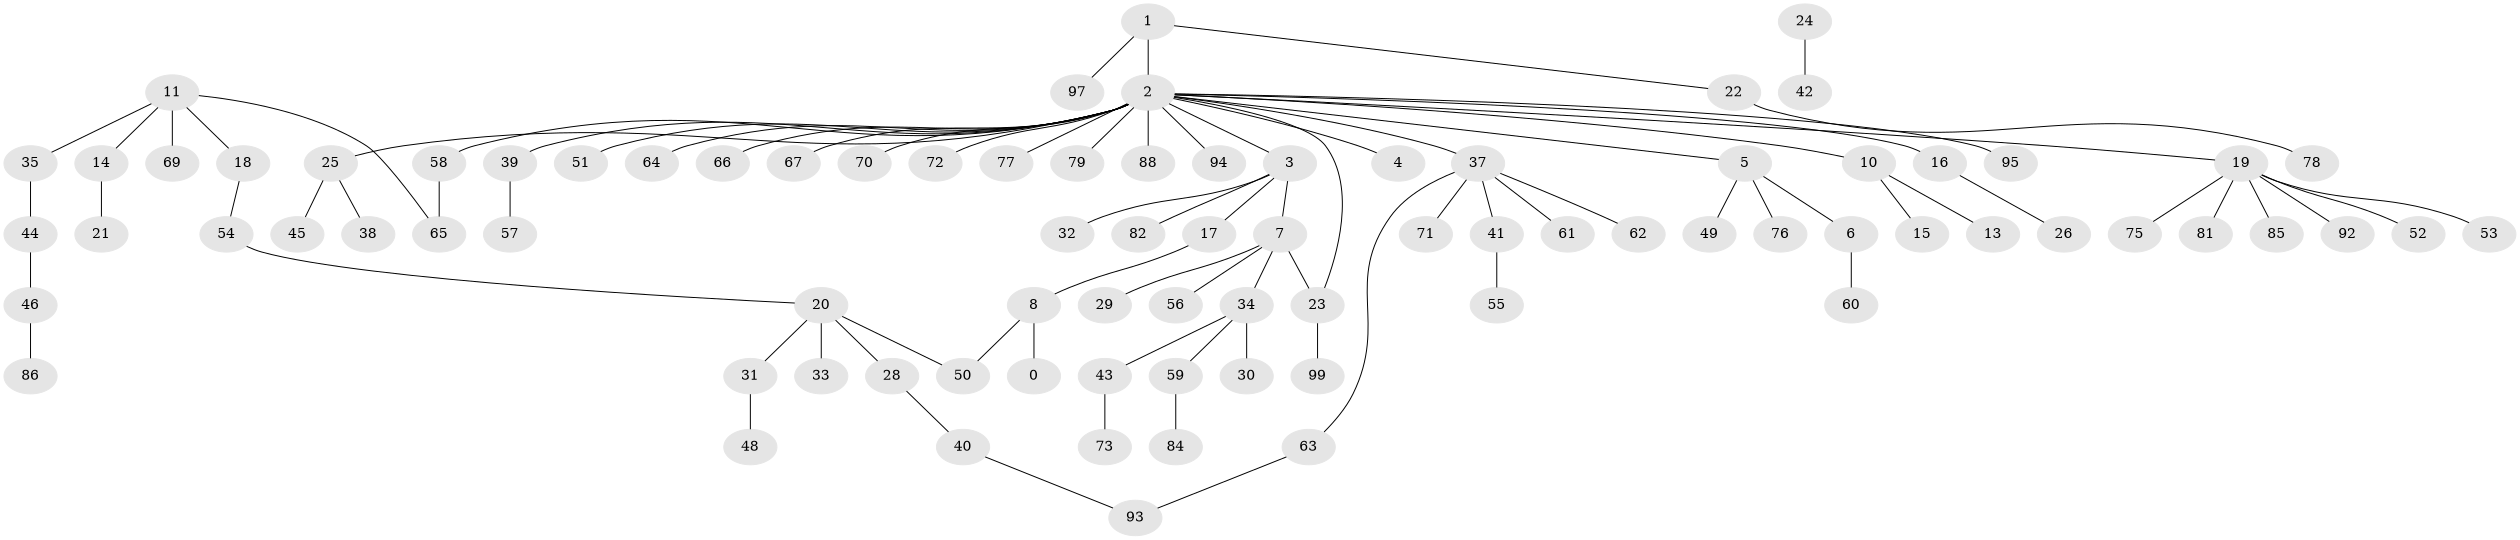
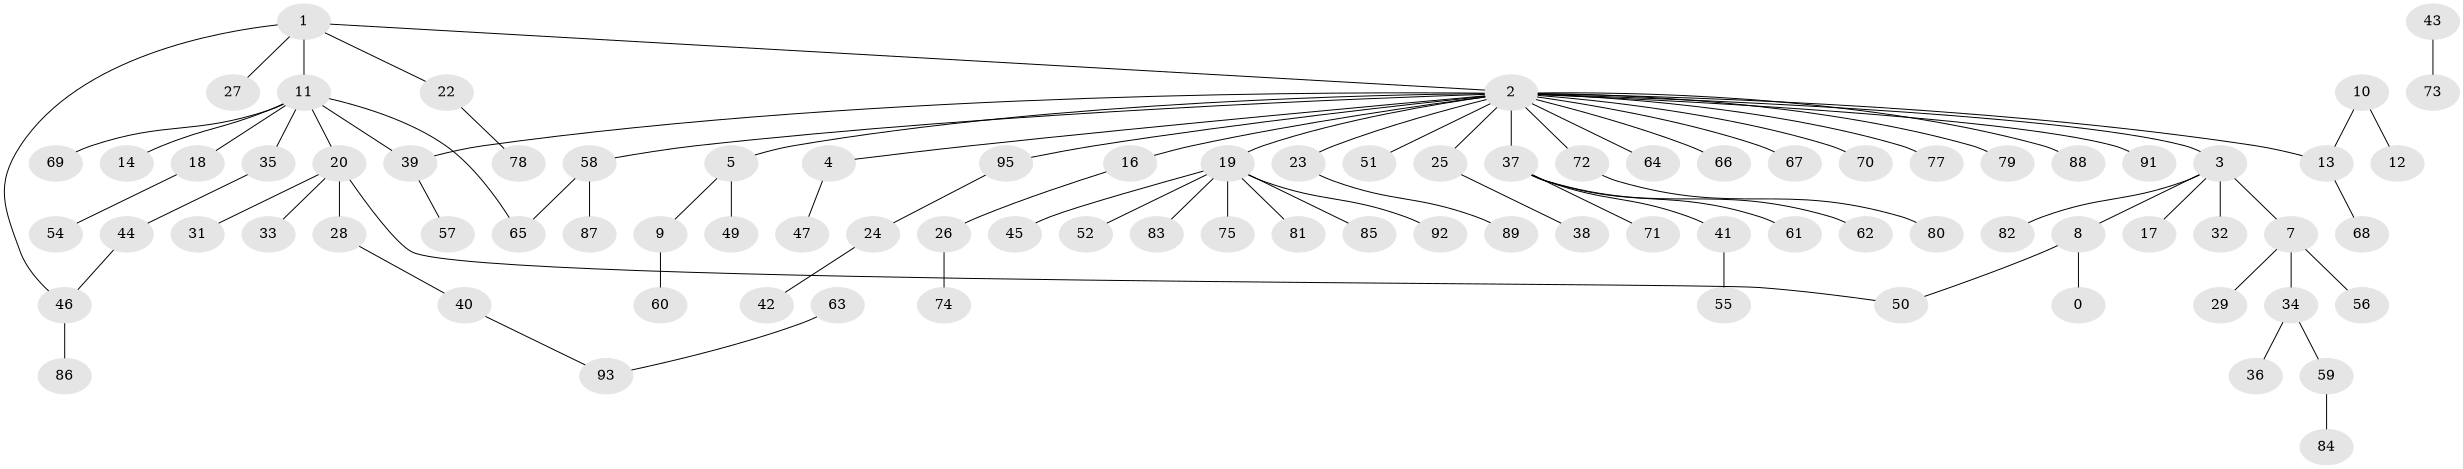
none -> (304, 57)
(1077, 93) -> (233, 93)
none -> (66, 99)
(1560, 121) -> (1921, 110)
none -> (357, 128)
(1219, 163) -> (2149, 163)
(314, 199) -> (1119, 195)
none -> (940, 199)
(101, 234) -> none
none -> (590, 234)
none -> (802, 234)
(1780, 234) -> none
(1851, 234) -> (660, 234)
(1922, 234) -> (2398, 163)
none -> (1937, 234)
none -> (2362, 234)
(2489, 234) -> (1157, 234)
(1122, 270) -> (2149, 199)
(1299, 270) -> none
(519, 285) -> (322, 128)
(1367, 288) -> none
none -> (944, 305)
(1176, 341) -> none
(1247, 376) -> (2256, 376)
(1318, 376) -> (1511, 234)
(750, 447) -> none
